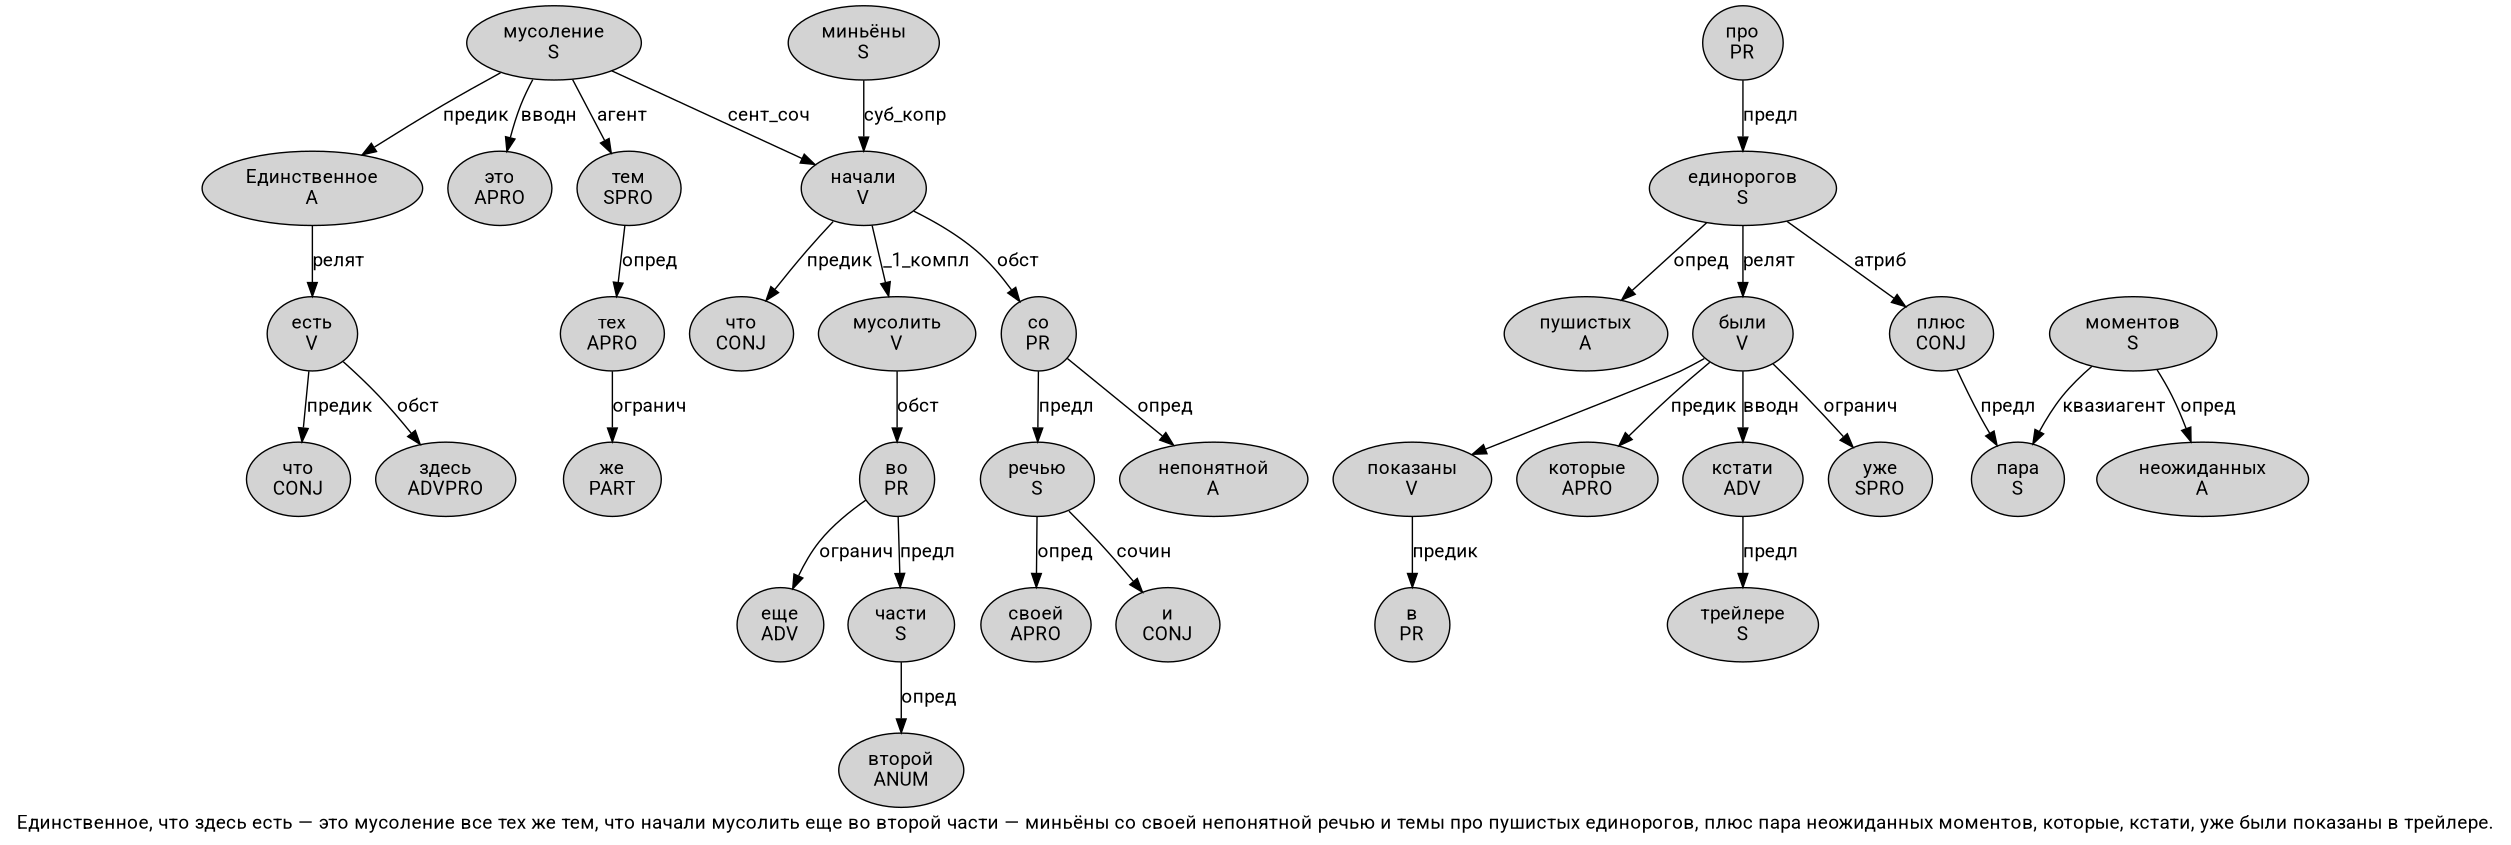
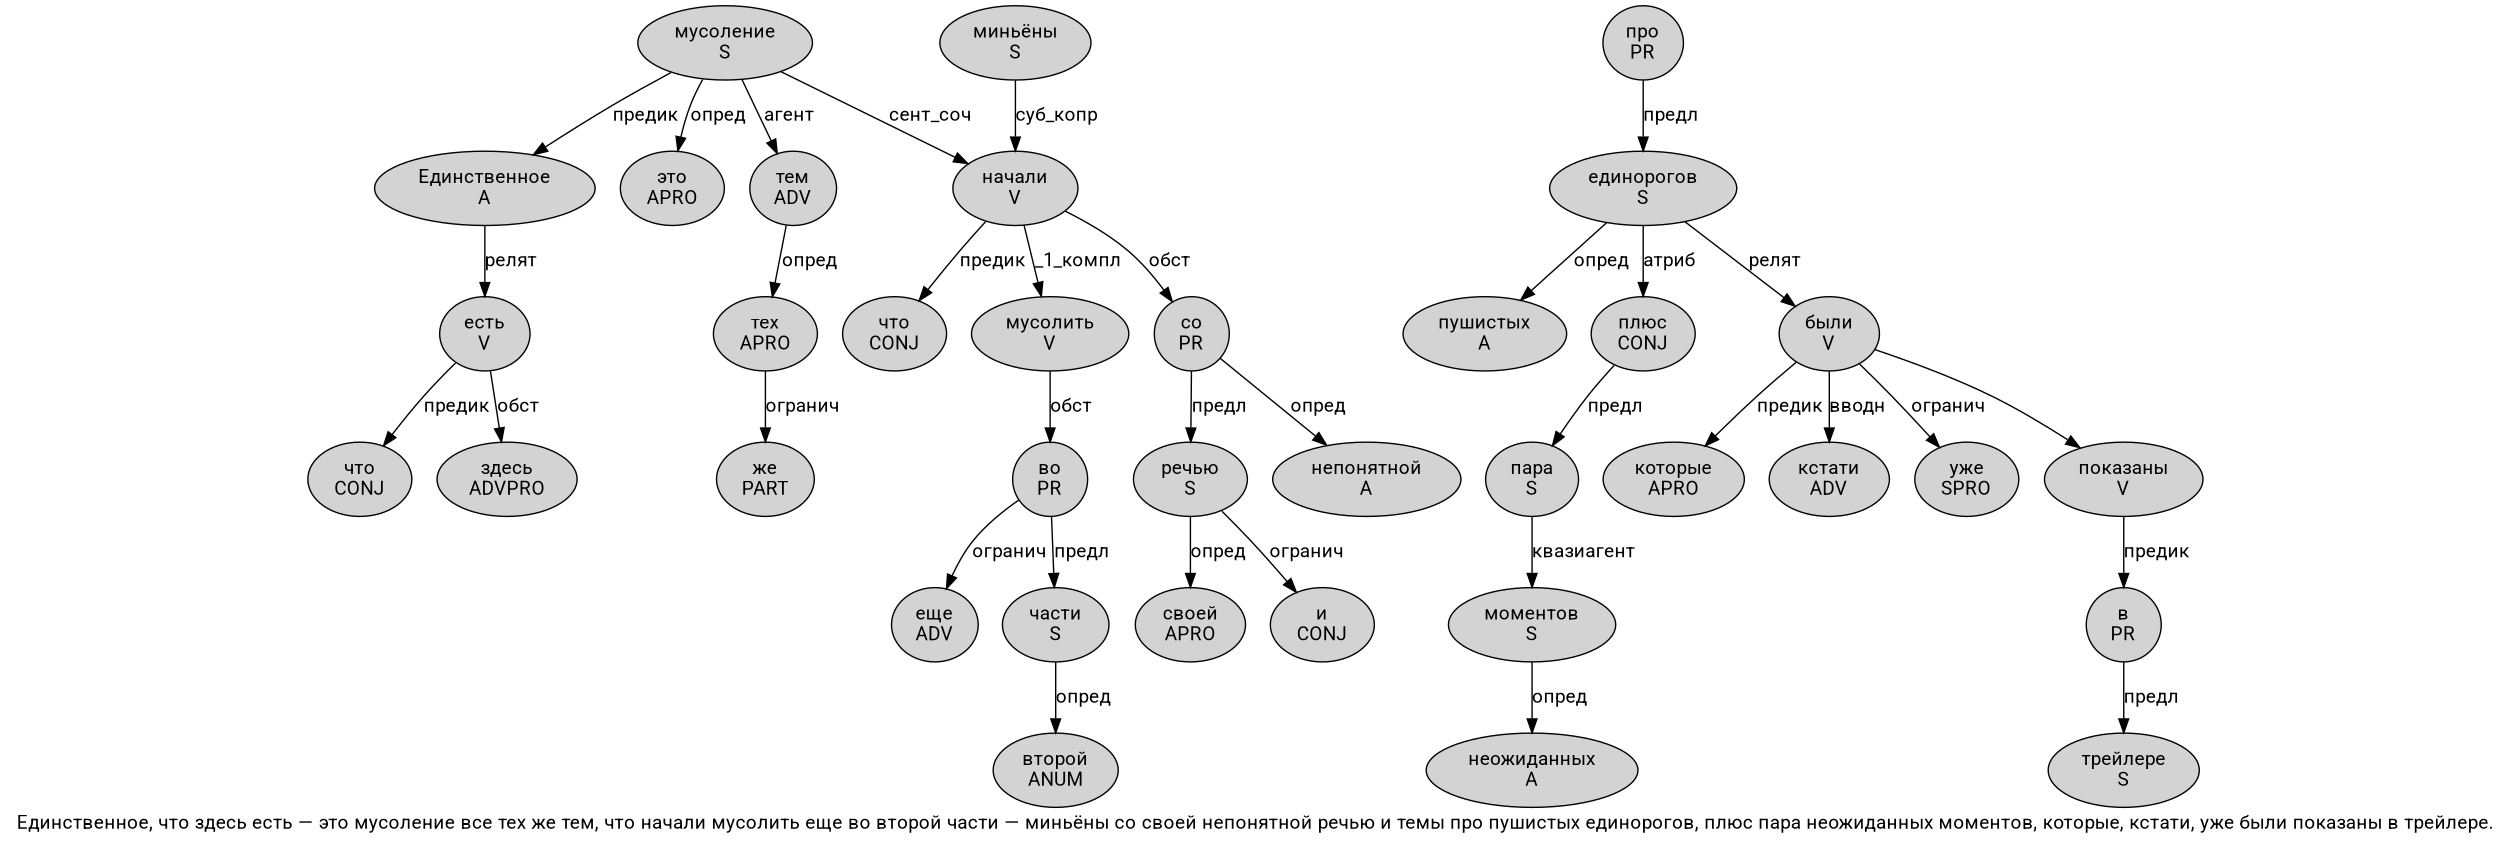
(549, 116) -> (718, 116)
(629, 188) -> (793, 188)
(2062, 396) -> (1532, 545)
(1743, 545) -> (2124, 690)
(1144, 552) -> (1307, 552)
